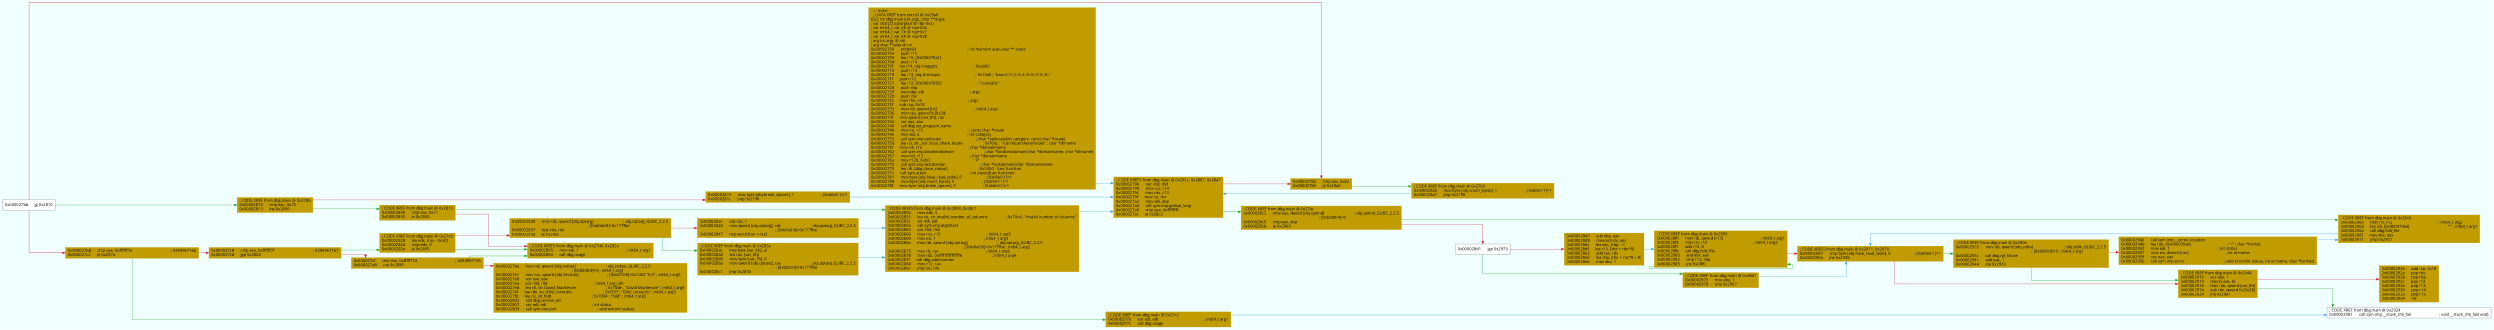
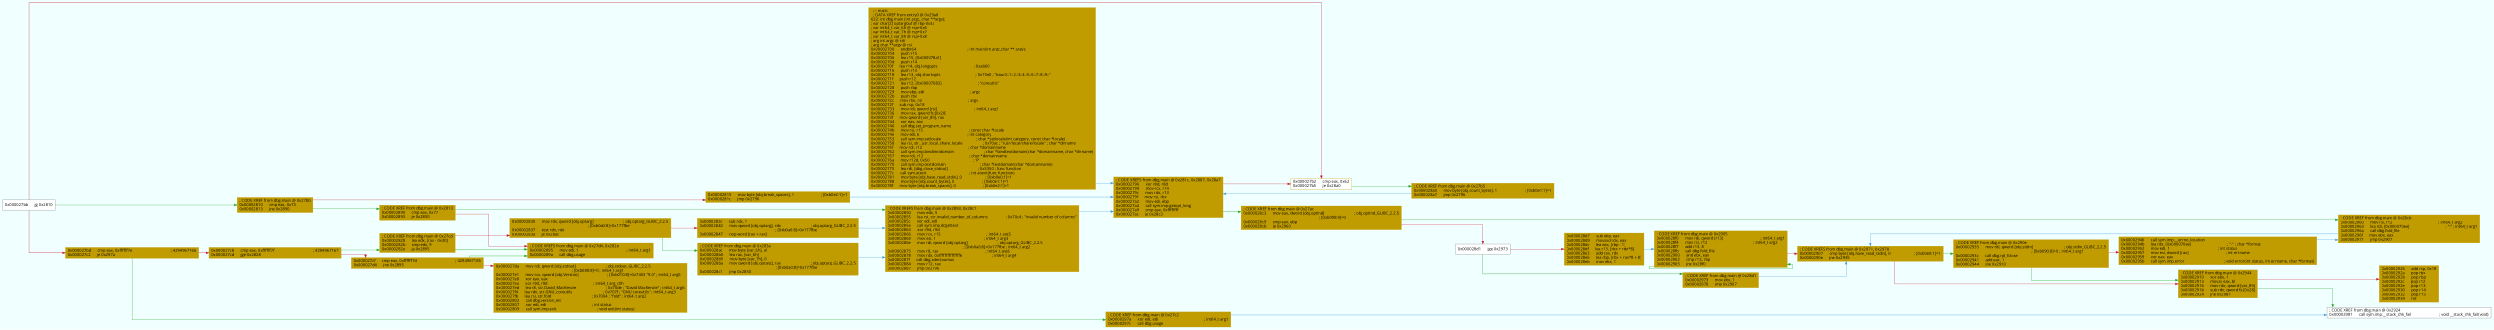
(1321, 184) -> (1321, 184)
